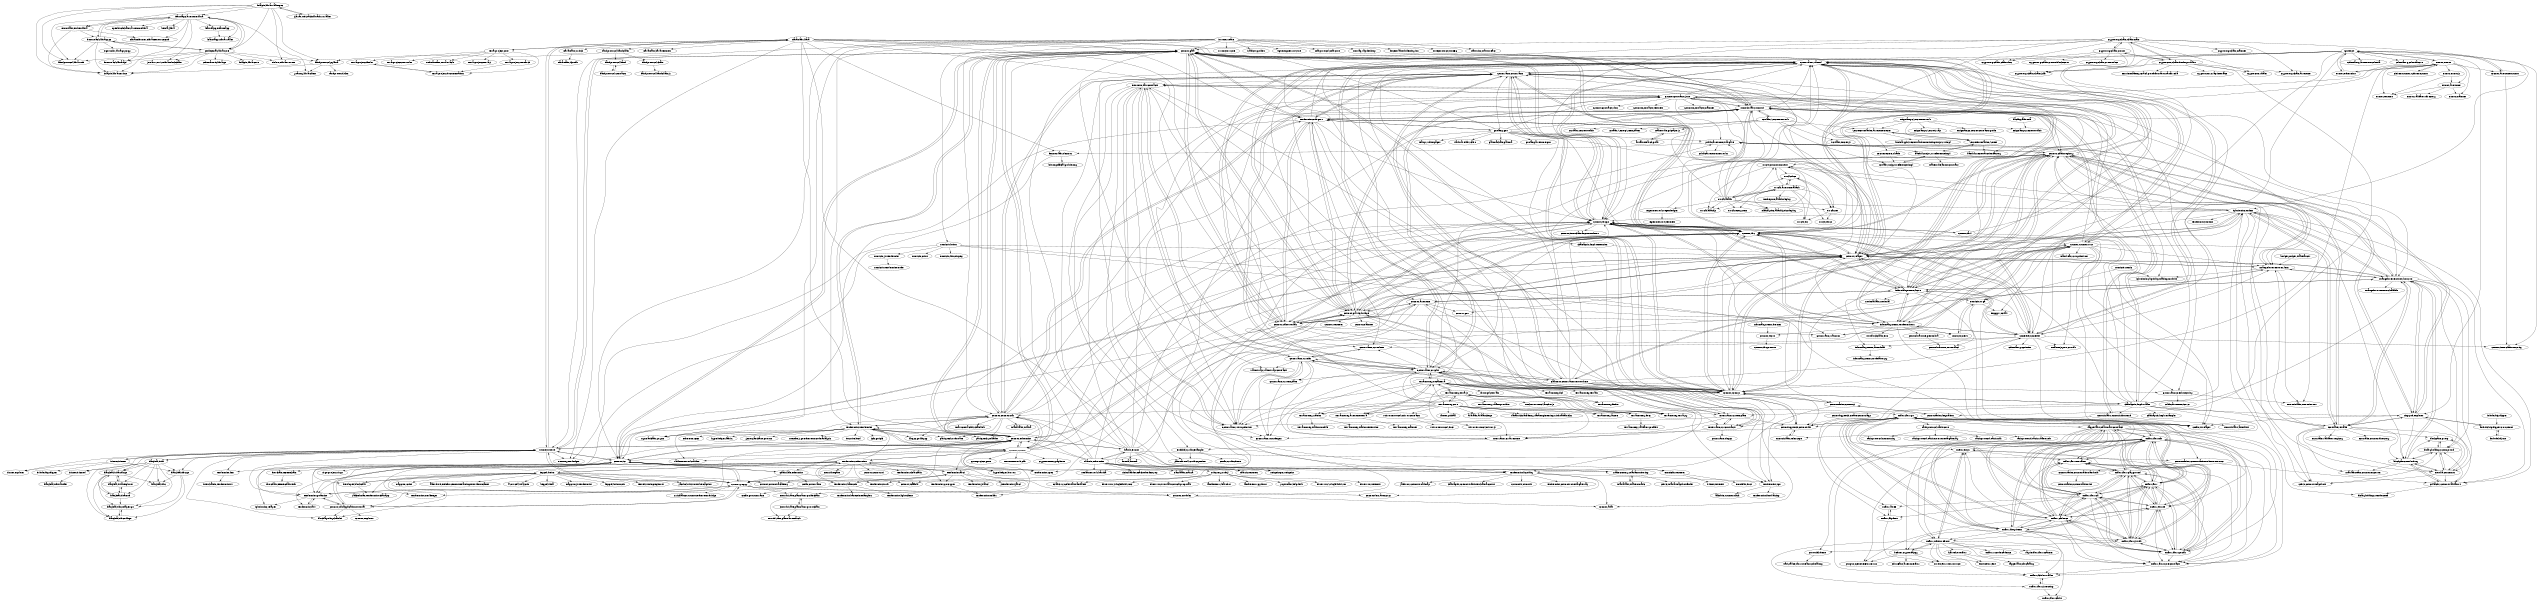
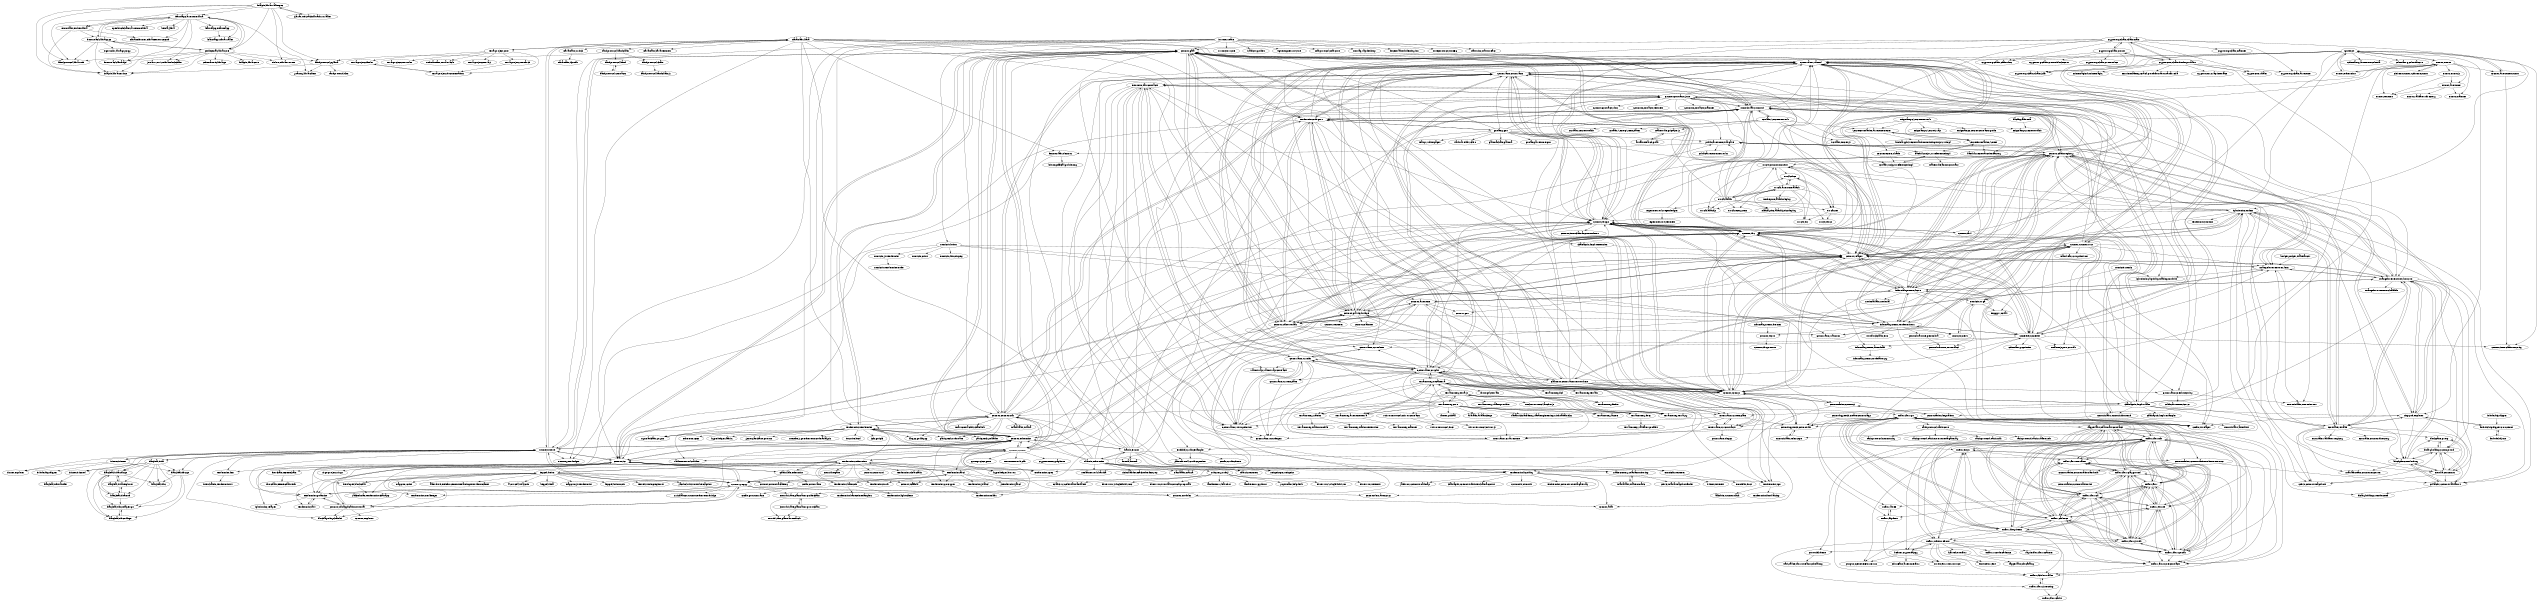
none -> (2088, 74)
